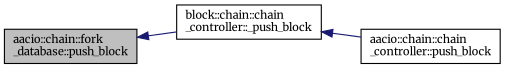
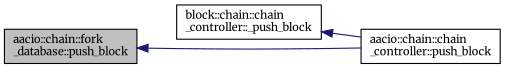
(162, 34) -> (254, 49)
